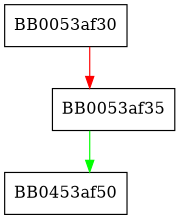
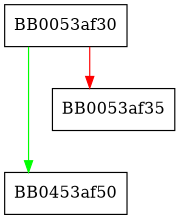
(90, 146) -> (29, 104)
